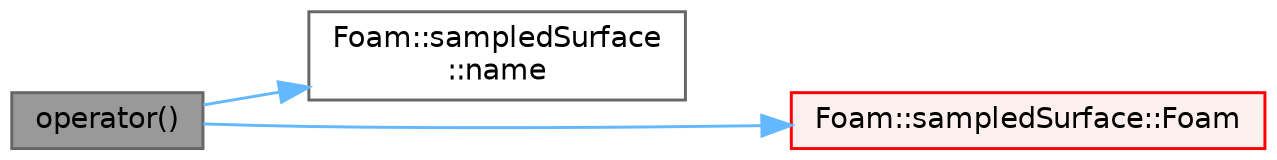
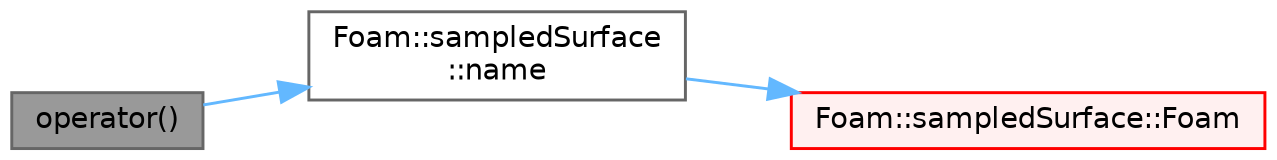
(482, 128) -> (727, 84)
